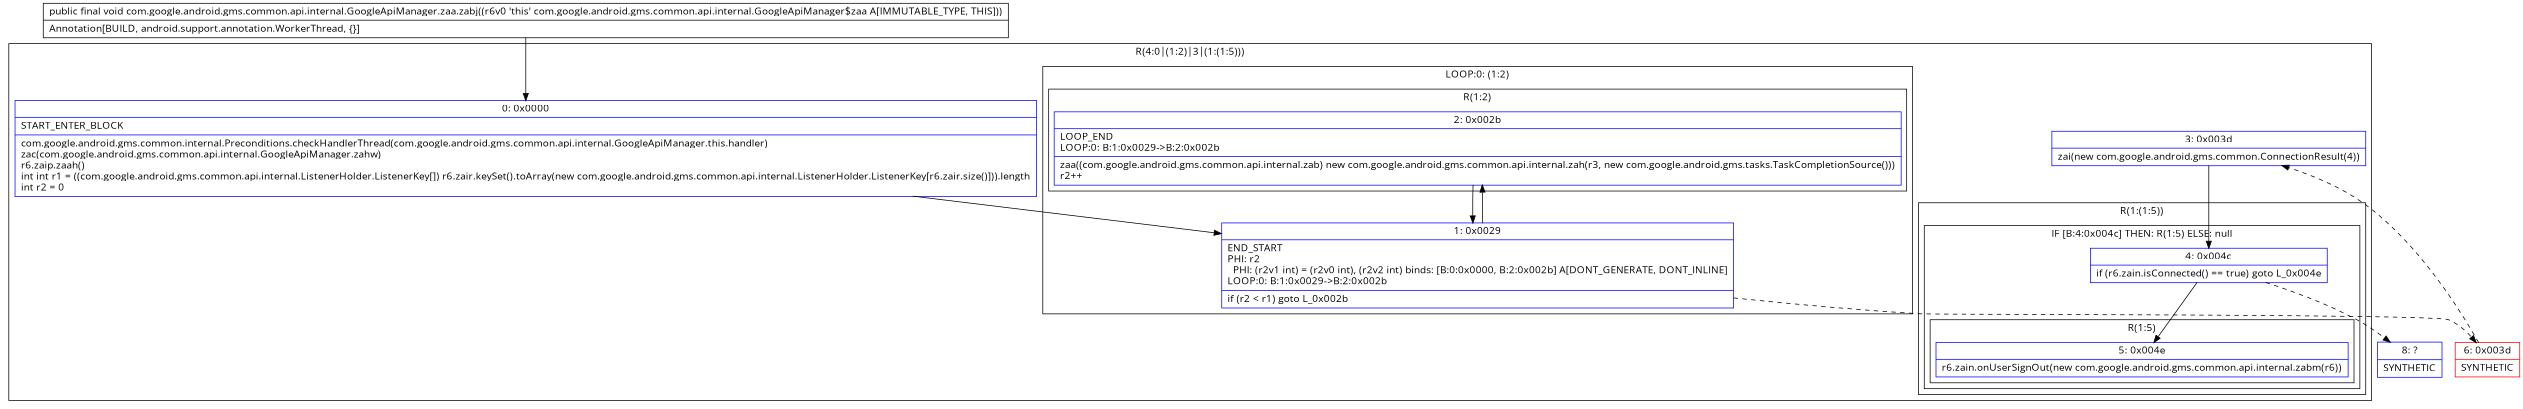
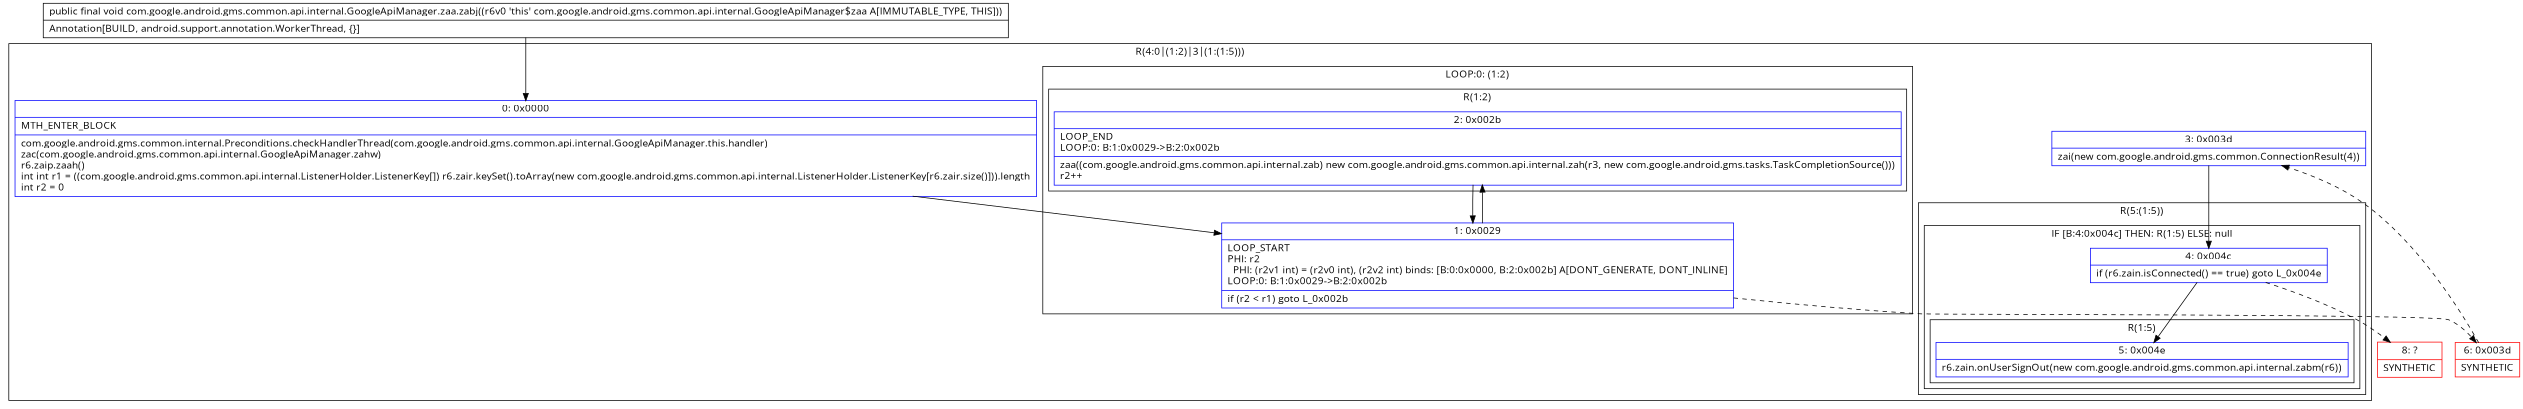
(72, 126) -> (69, 126)
(2142, 211) -> (2142, 211)
(1255, 248) -> (1259, 248)
(2410, 360) -> (2410, 360)
